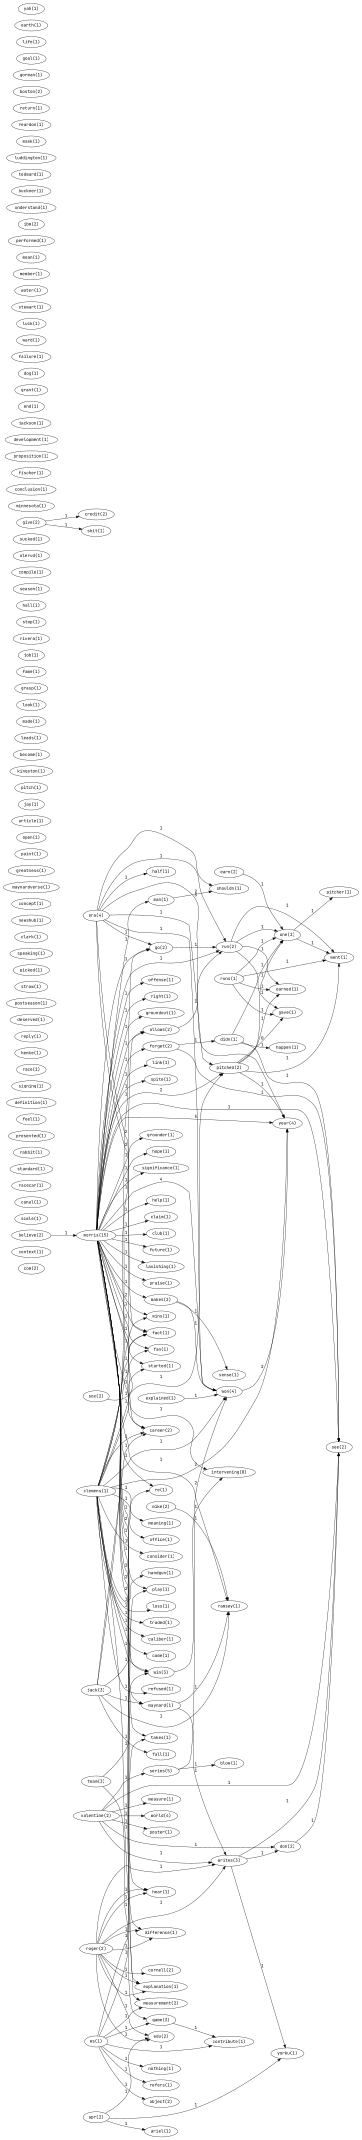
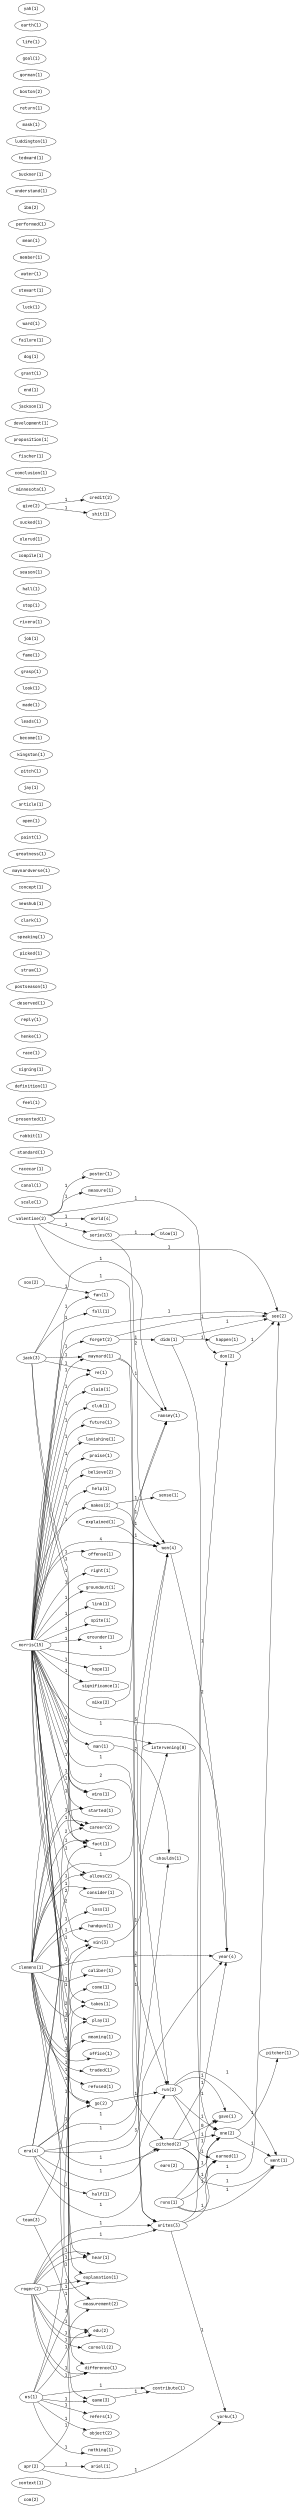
(31, 125) -> none
(62, 1235) -> (50, 1554)
